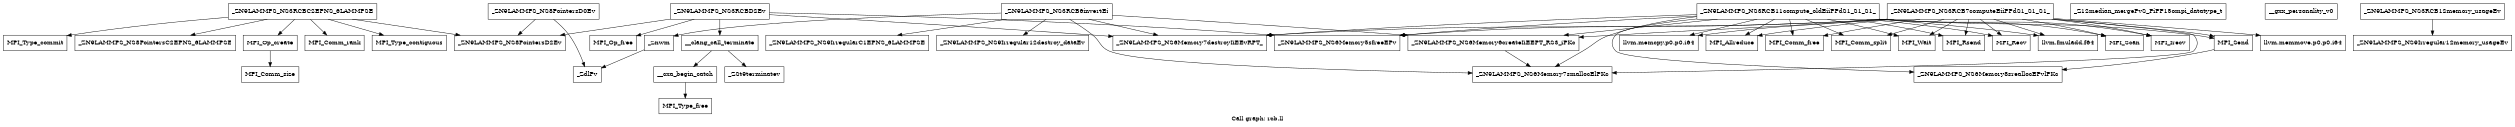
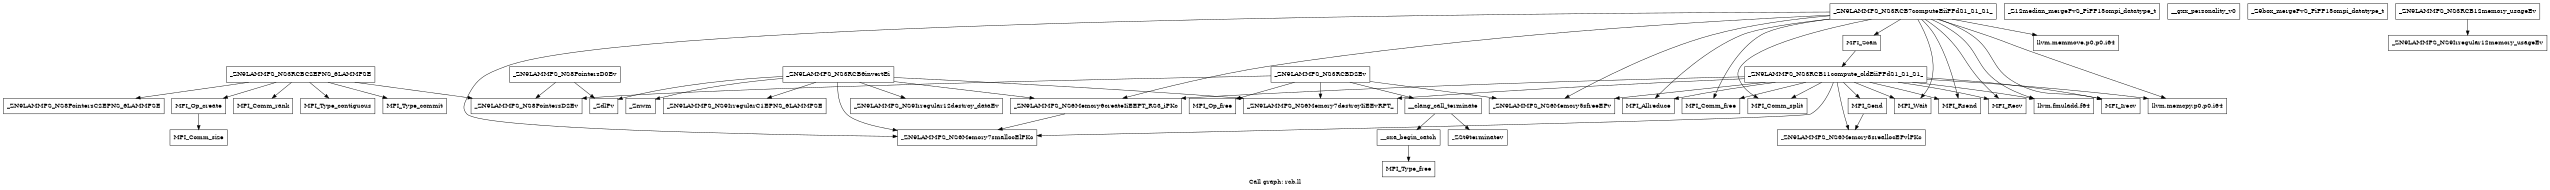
none -> (2318, 11)
(1991, 23) -> (1850, 57)
(2132, 26) -> none
(1456, 28) -> none
(625, 58) -> (702, 84)
